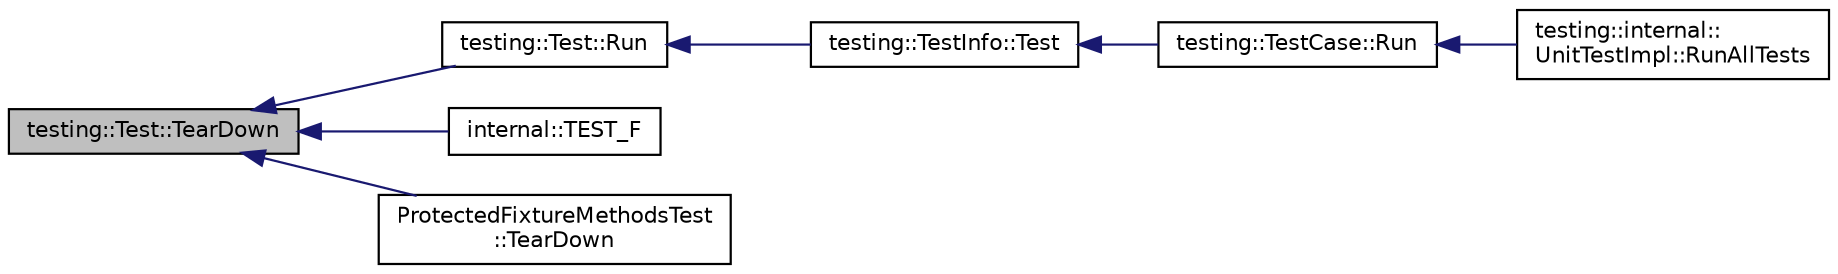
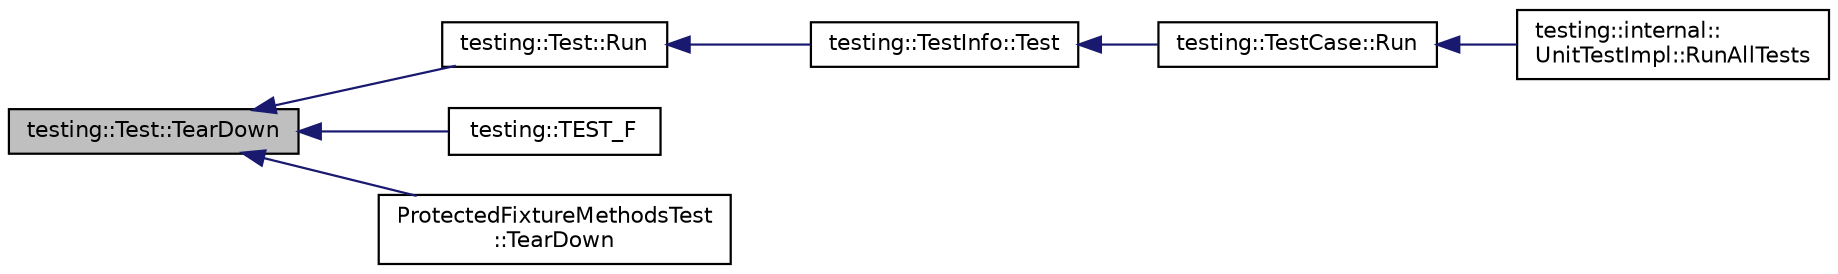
(555, 131) -> (555, 131)
